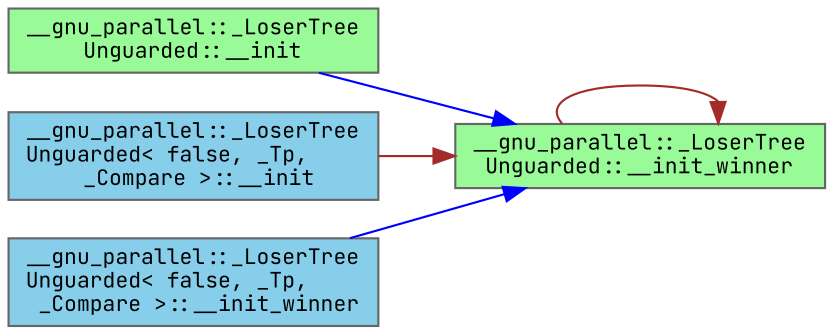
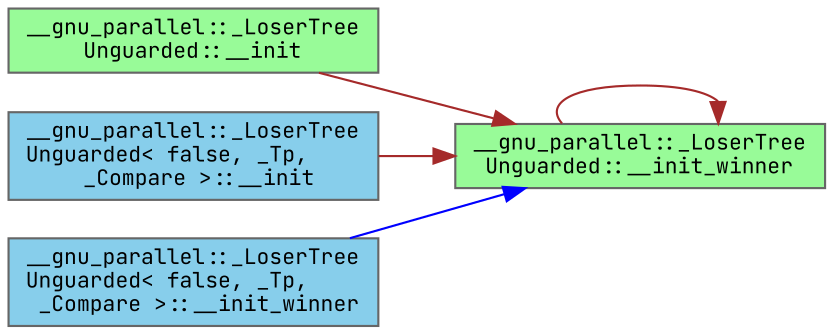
(406, 96) -> (406, 96)
